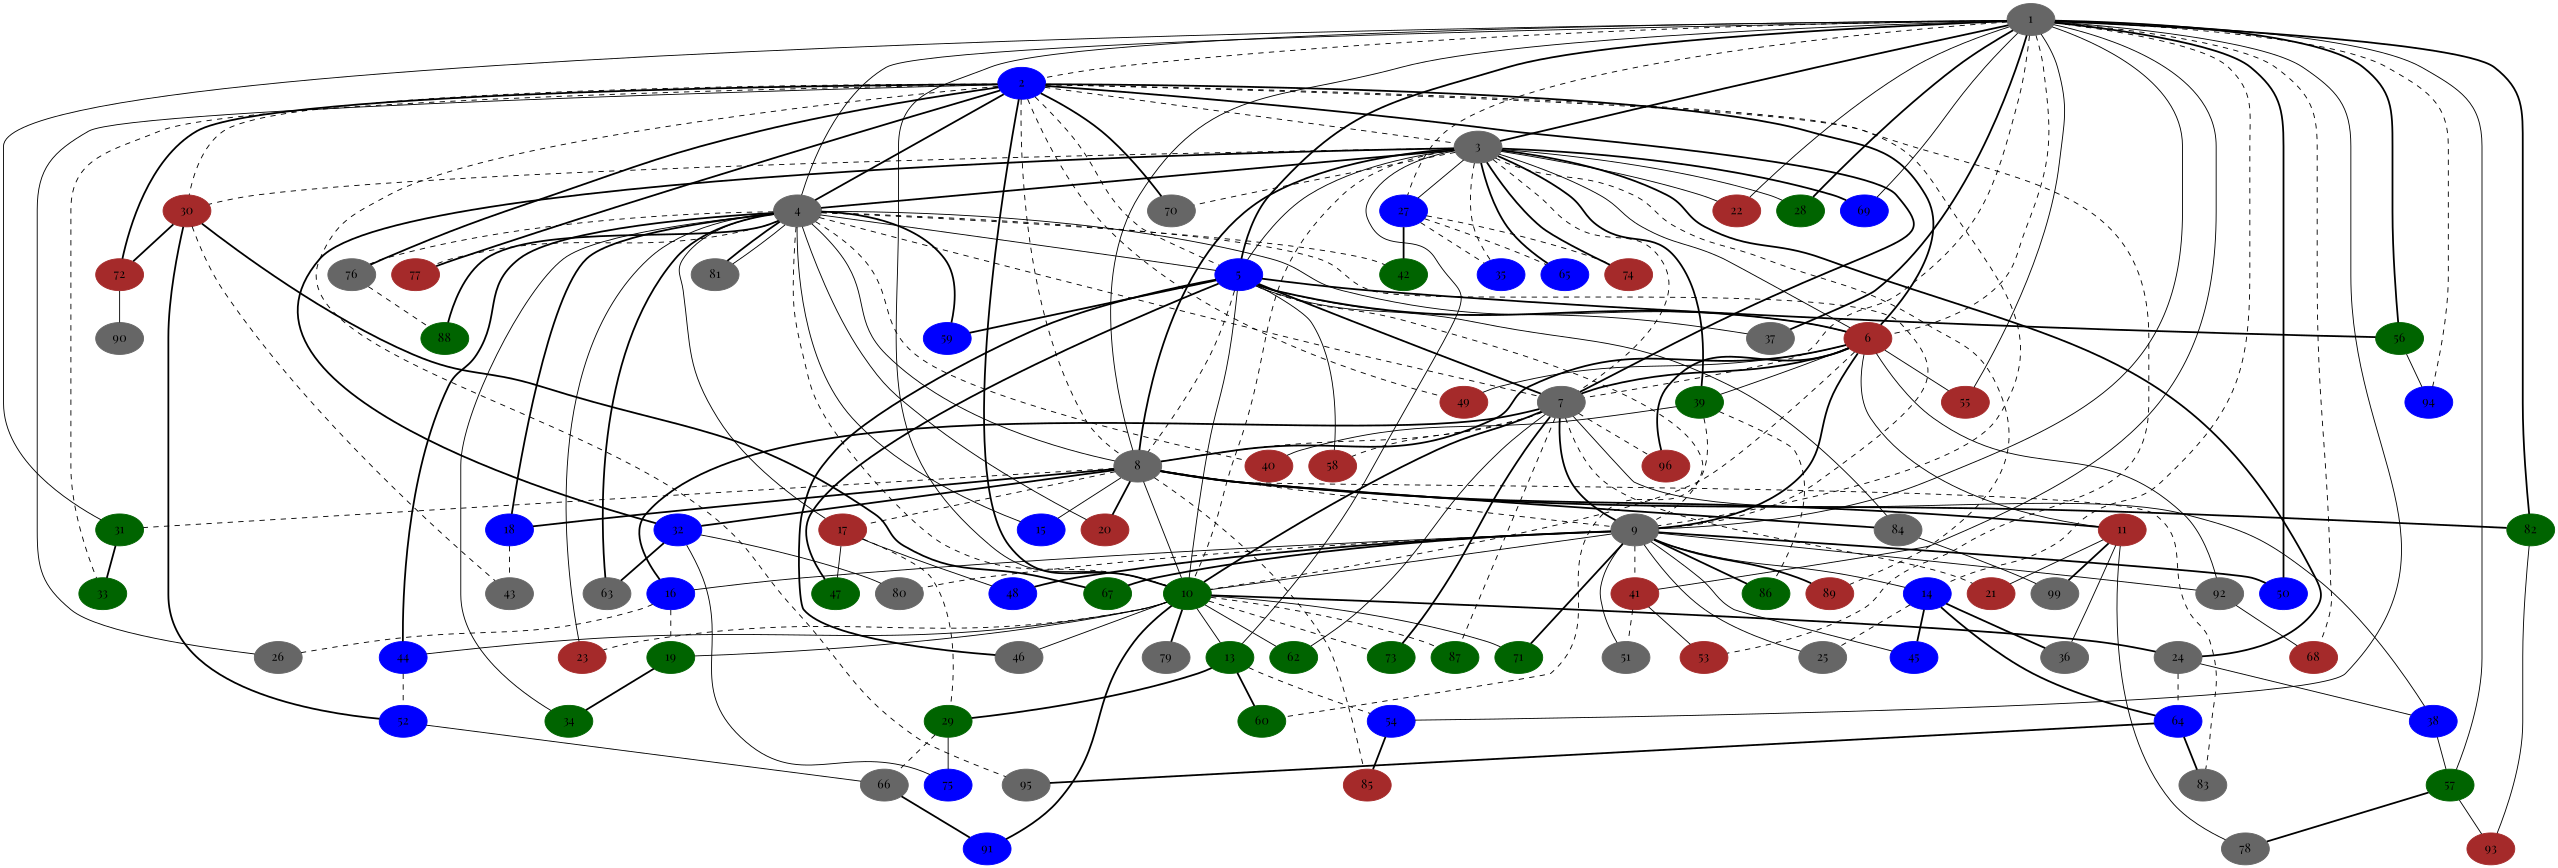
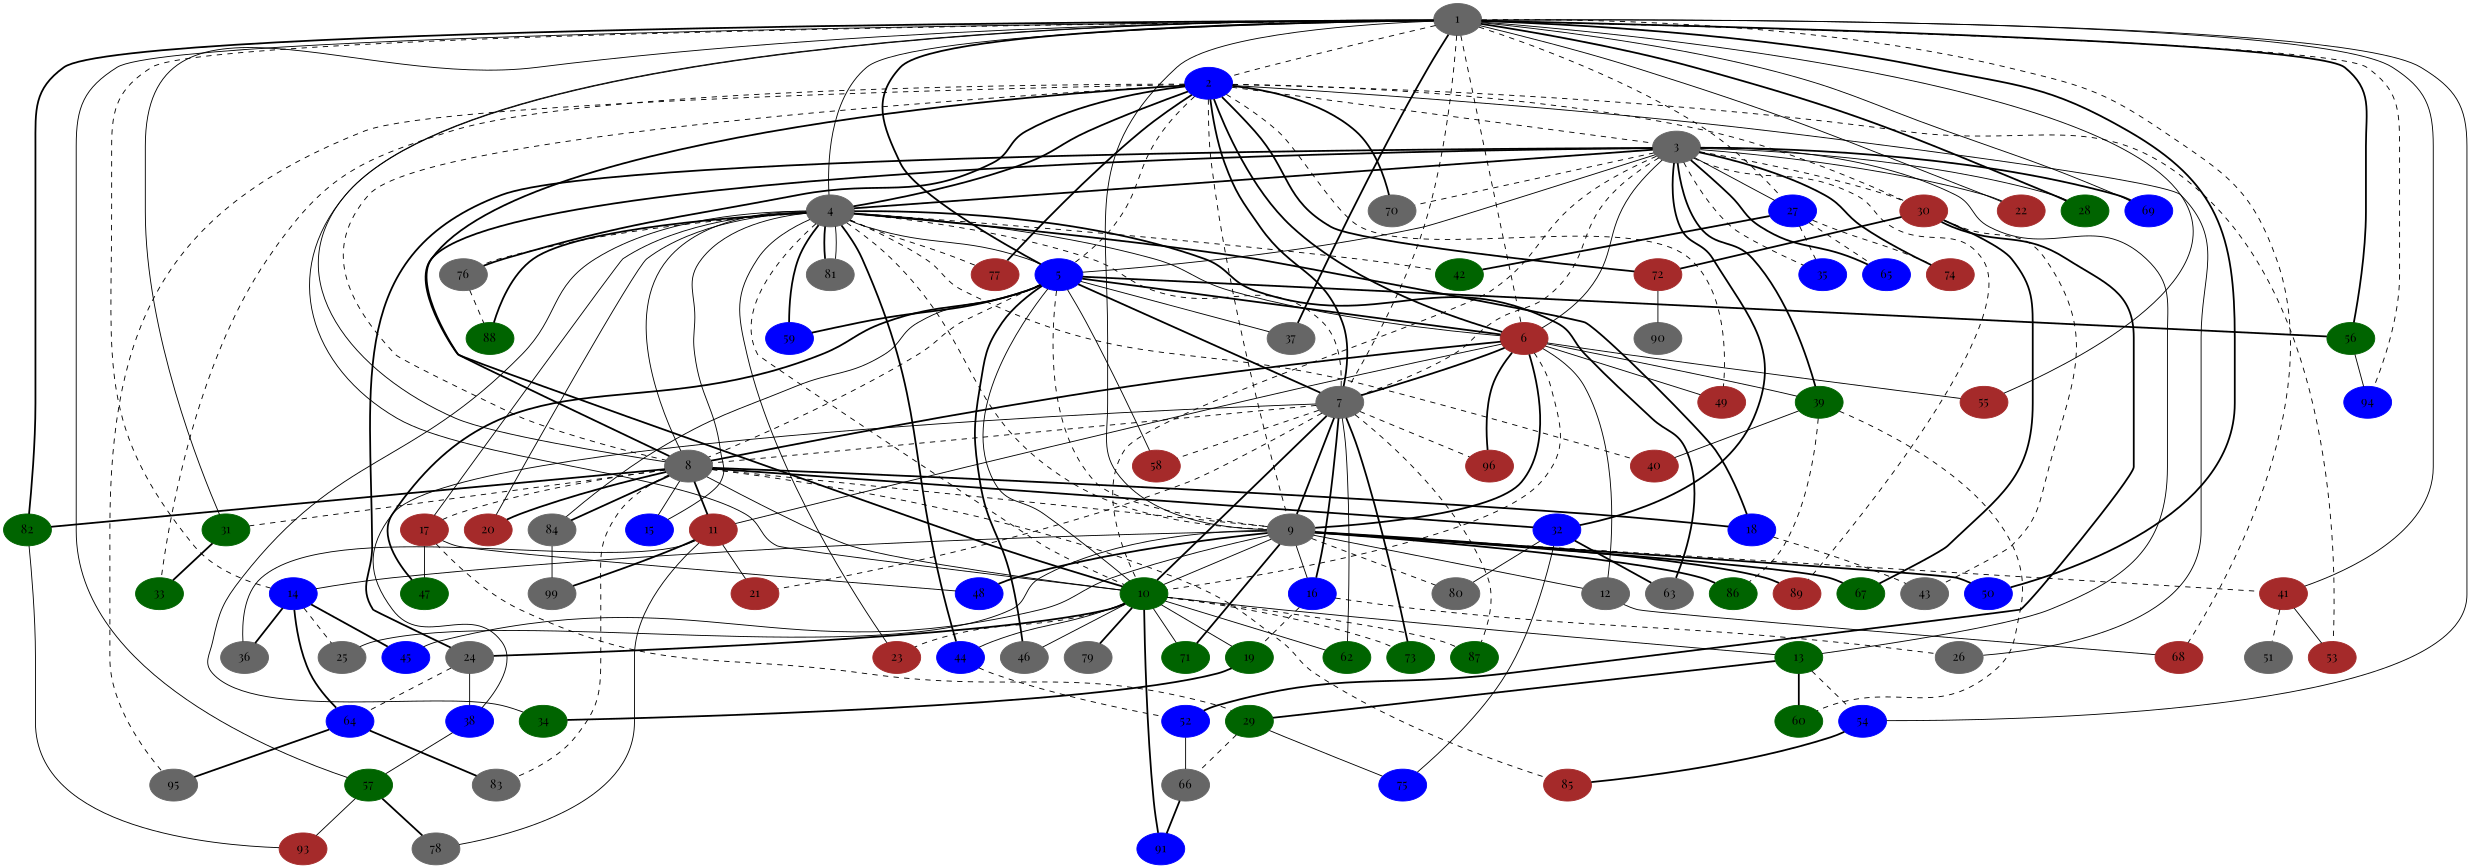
(1754, 82) -> none
(1600, 592) -> none
(2220, 594) -> (1606, 594)
